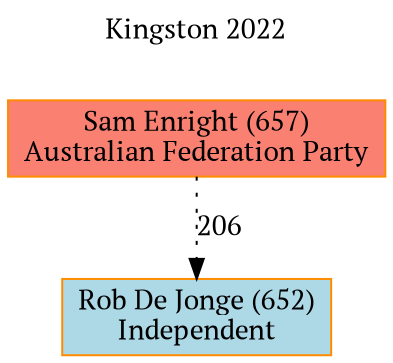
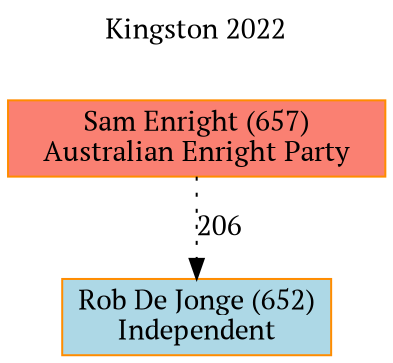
(197, 138) -> (197, 138)
